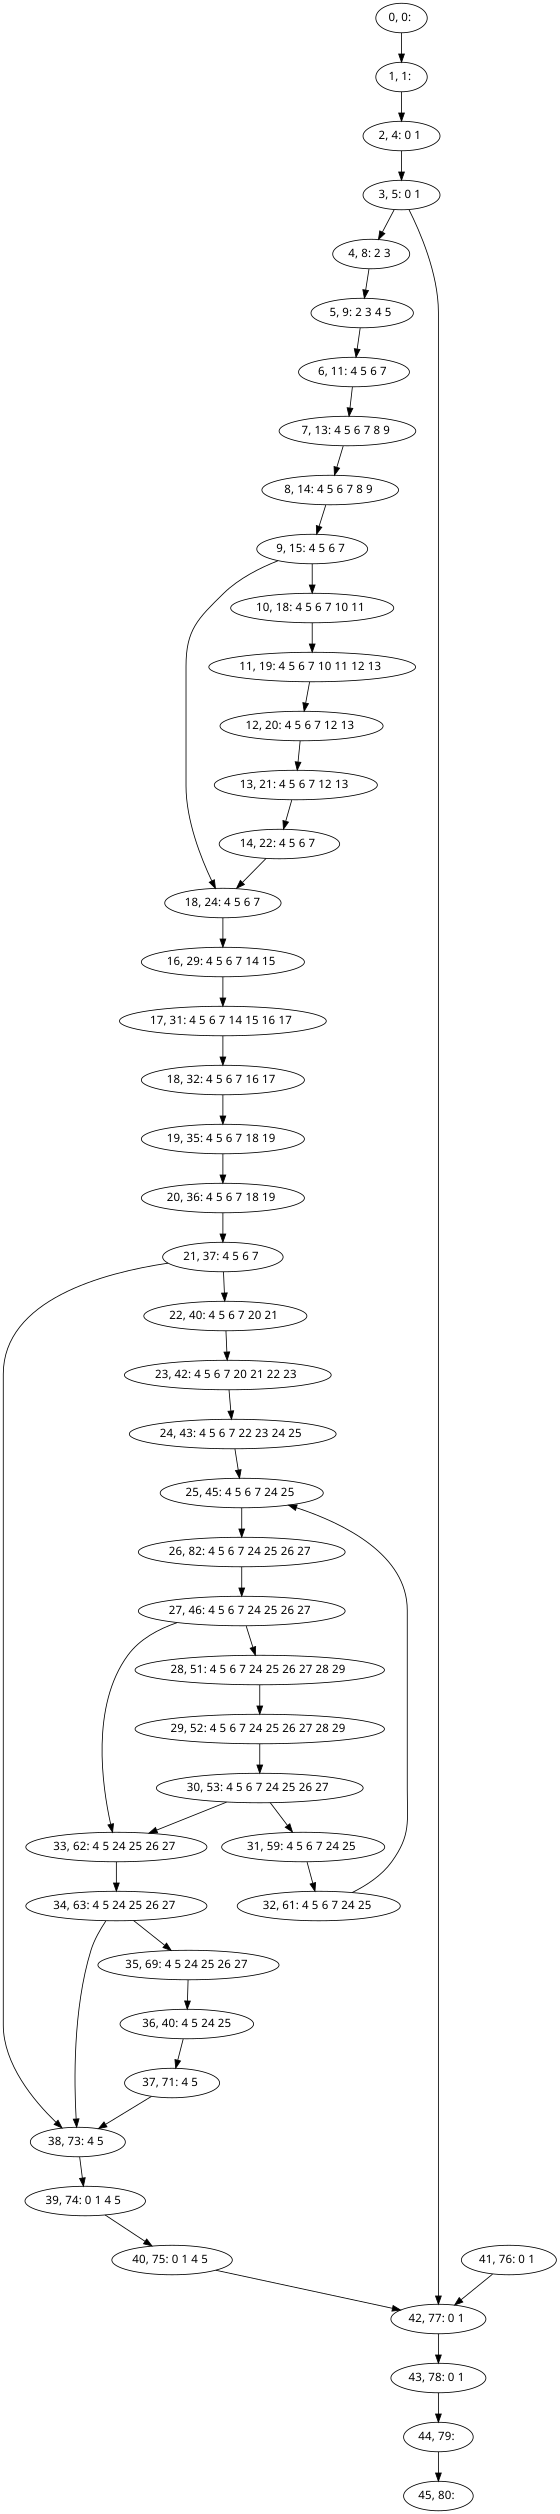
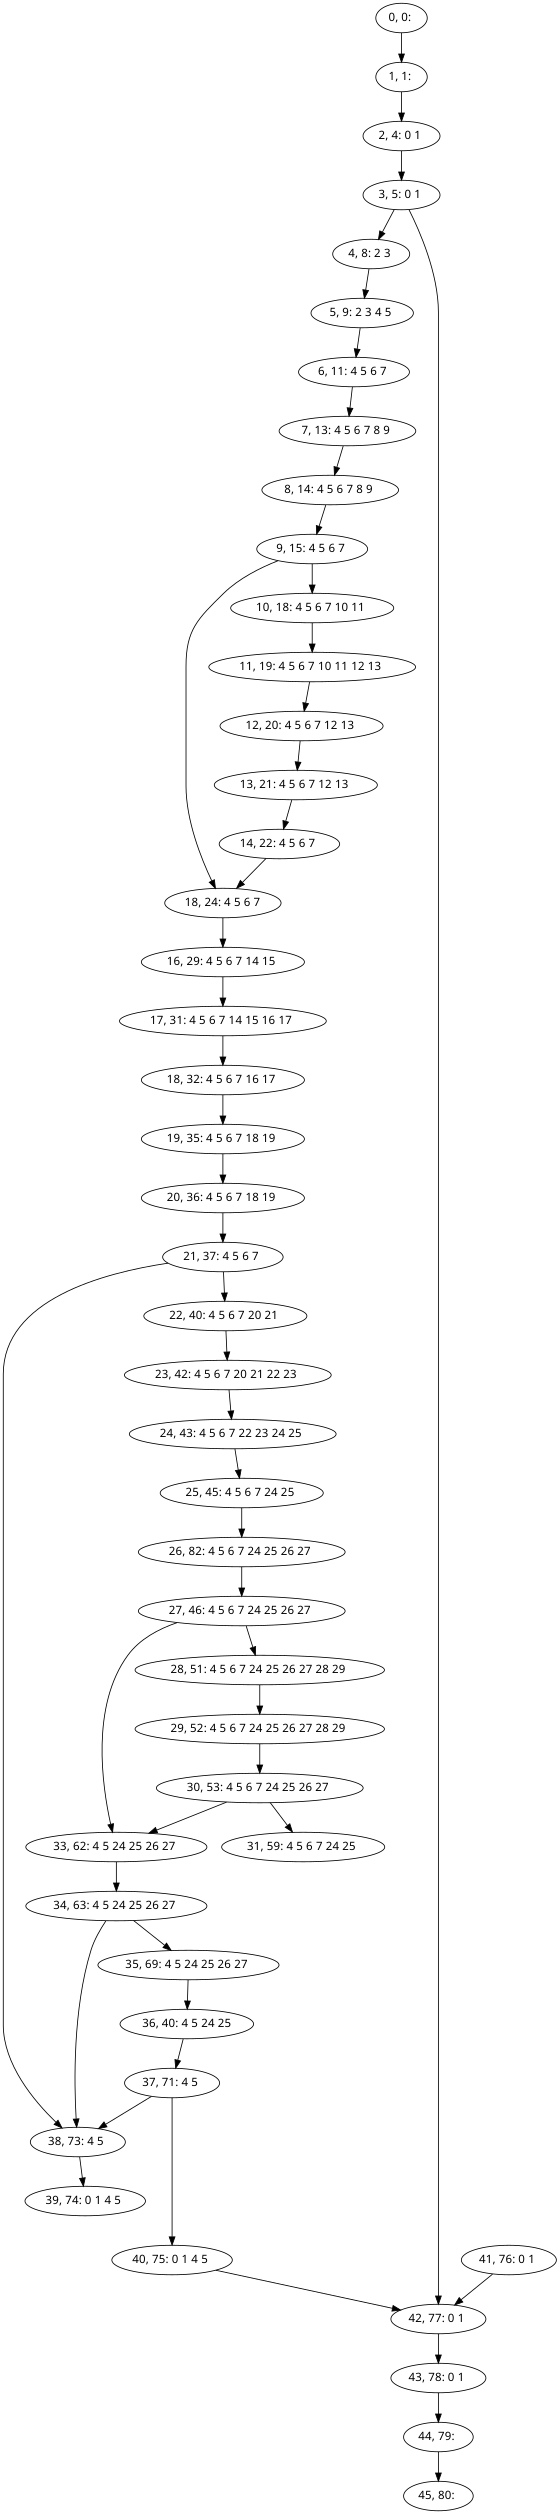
(319, 1906) -> none
(125, 2228) -> (172, 2167)
